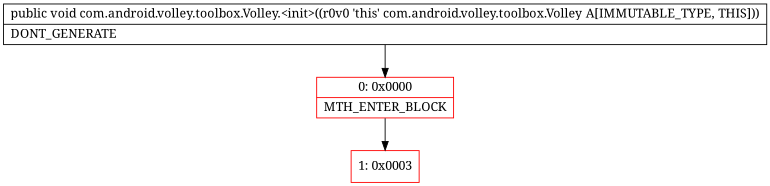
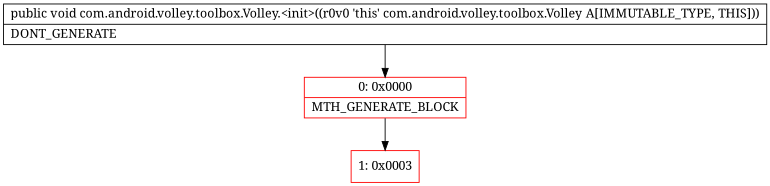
(385, 107) -> (385, 107)
